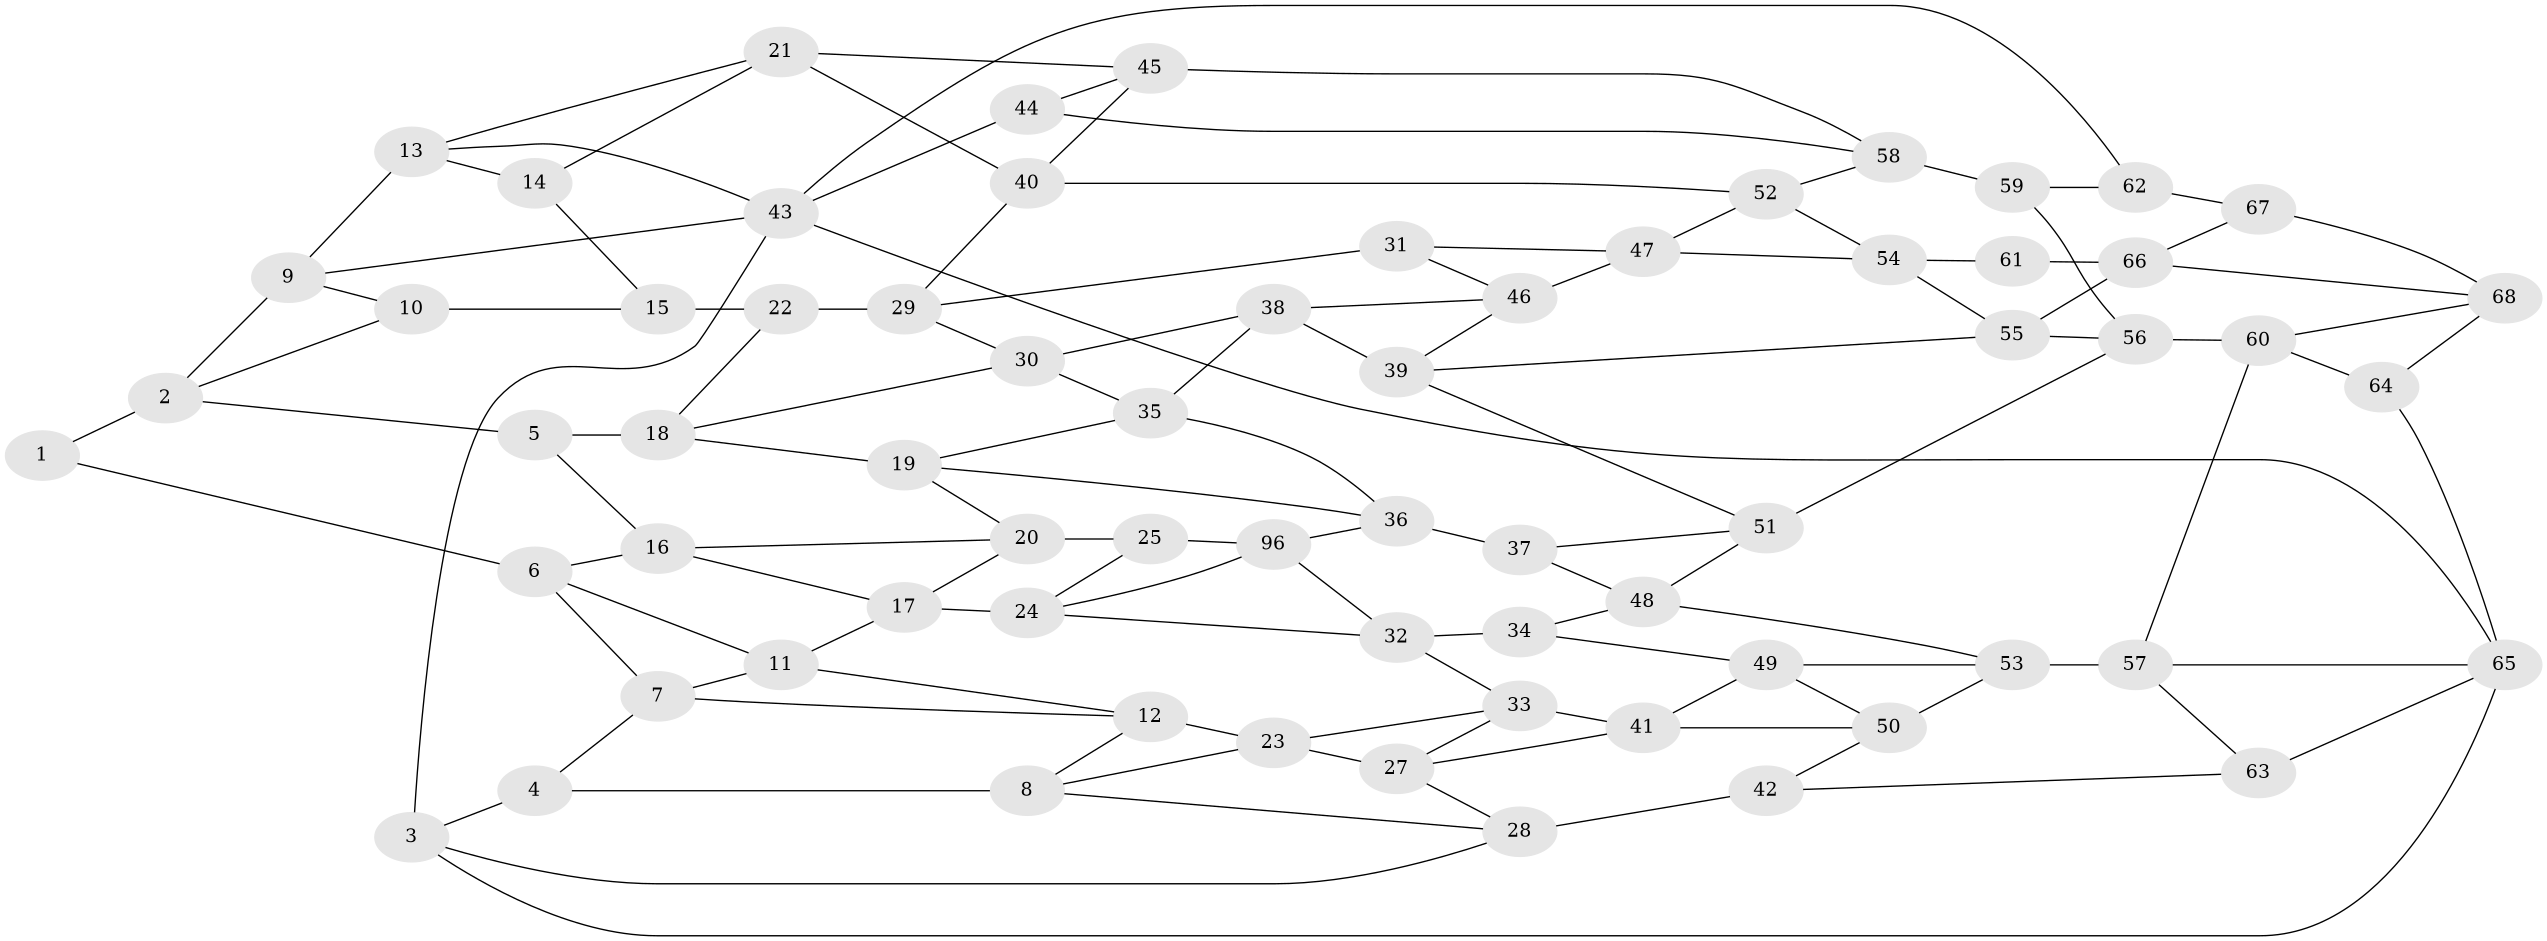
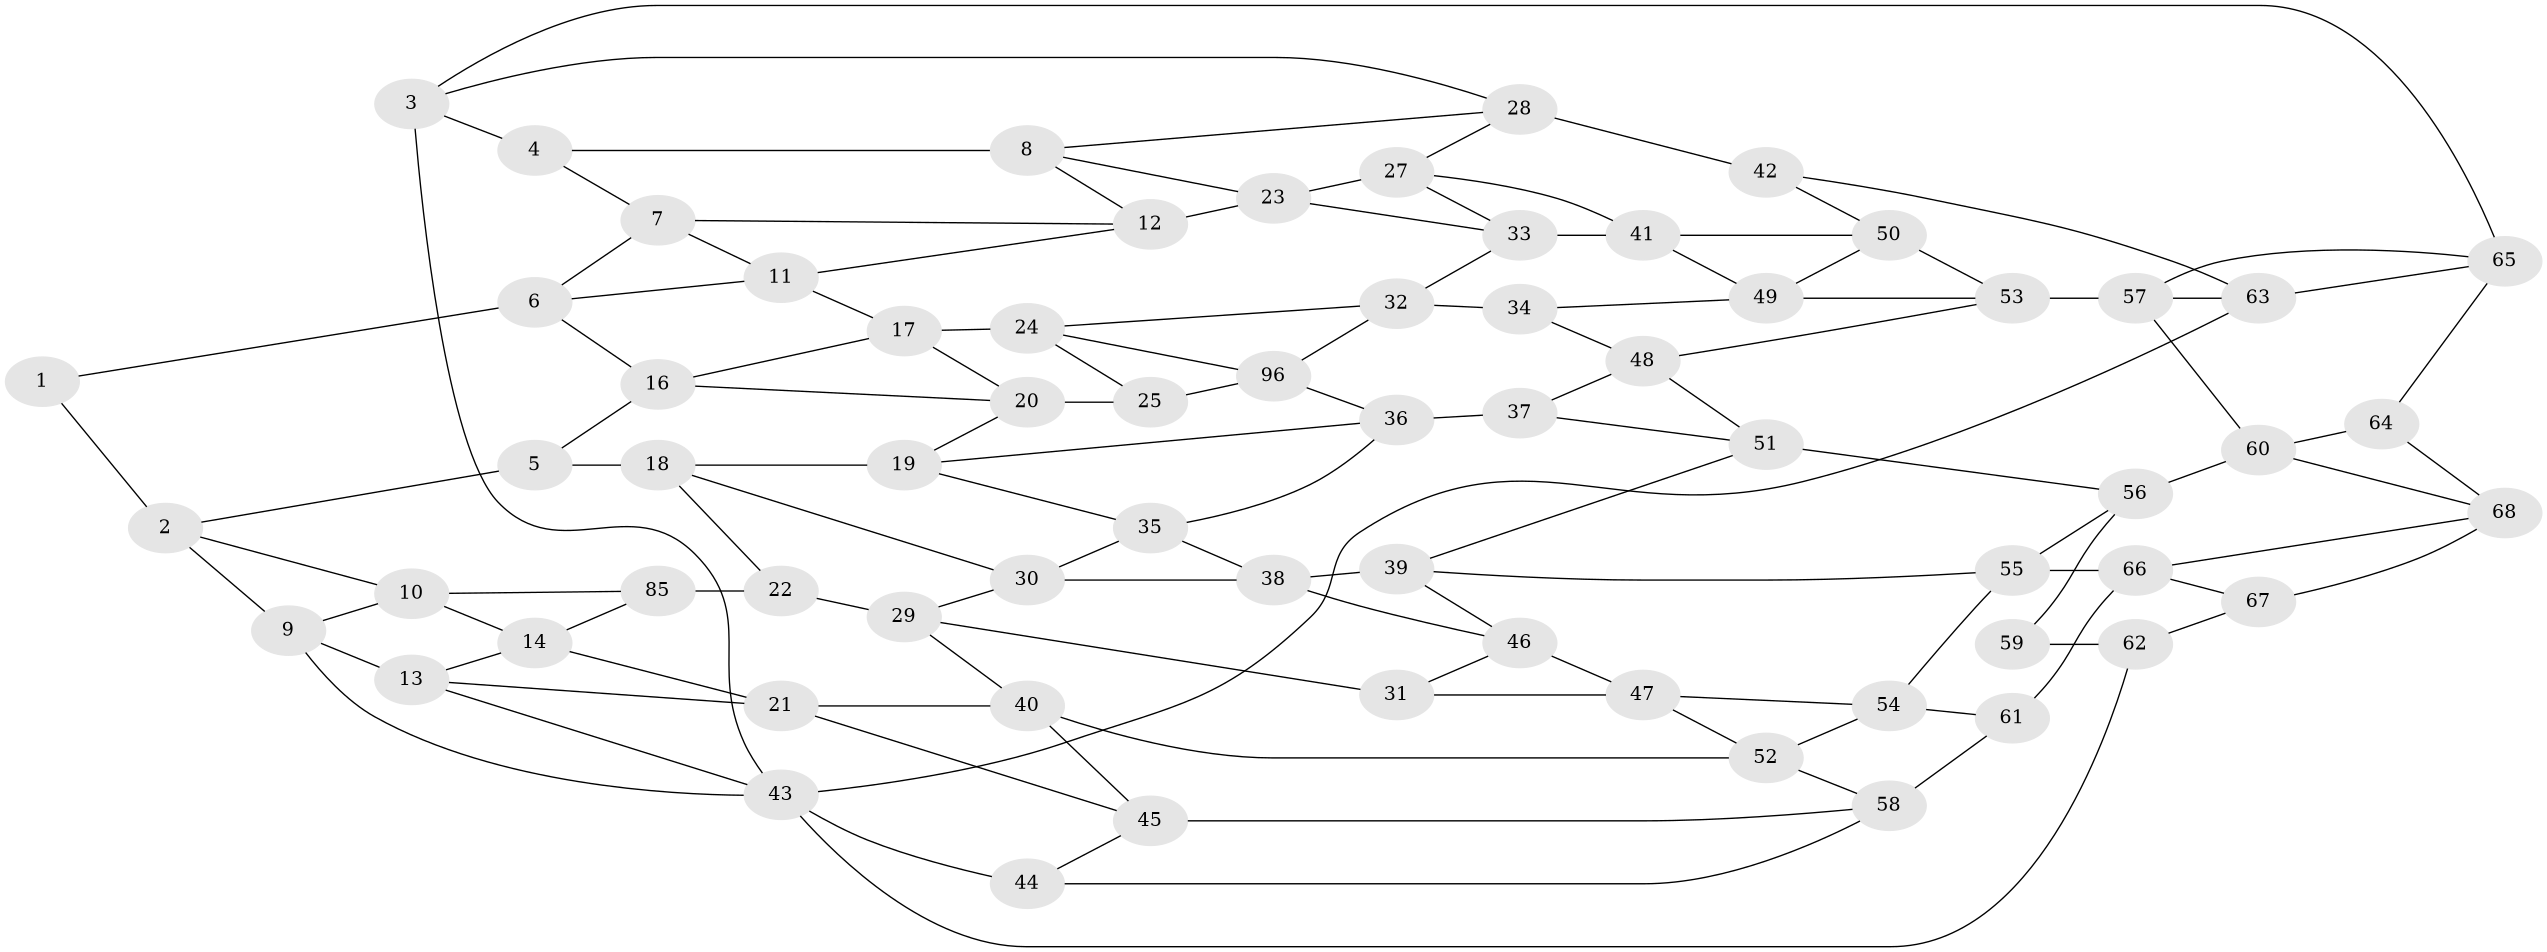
(1951, 172) -> (1951, 762)
(658, 309) -> (658, 591)
(1673, 455) -> (1490, 484)
none -> (473, 618)
